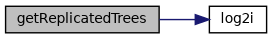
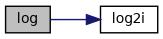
(82, 20) -> (28, 20)
